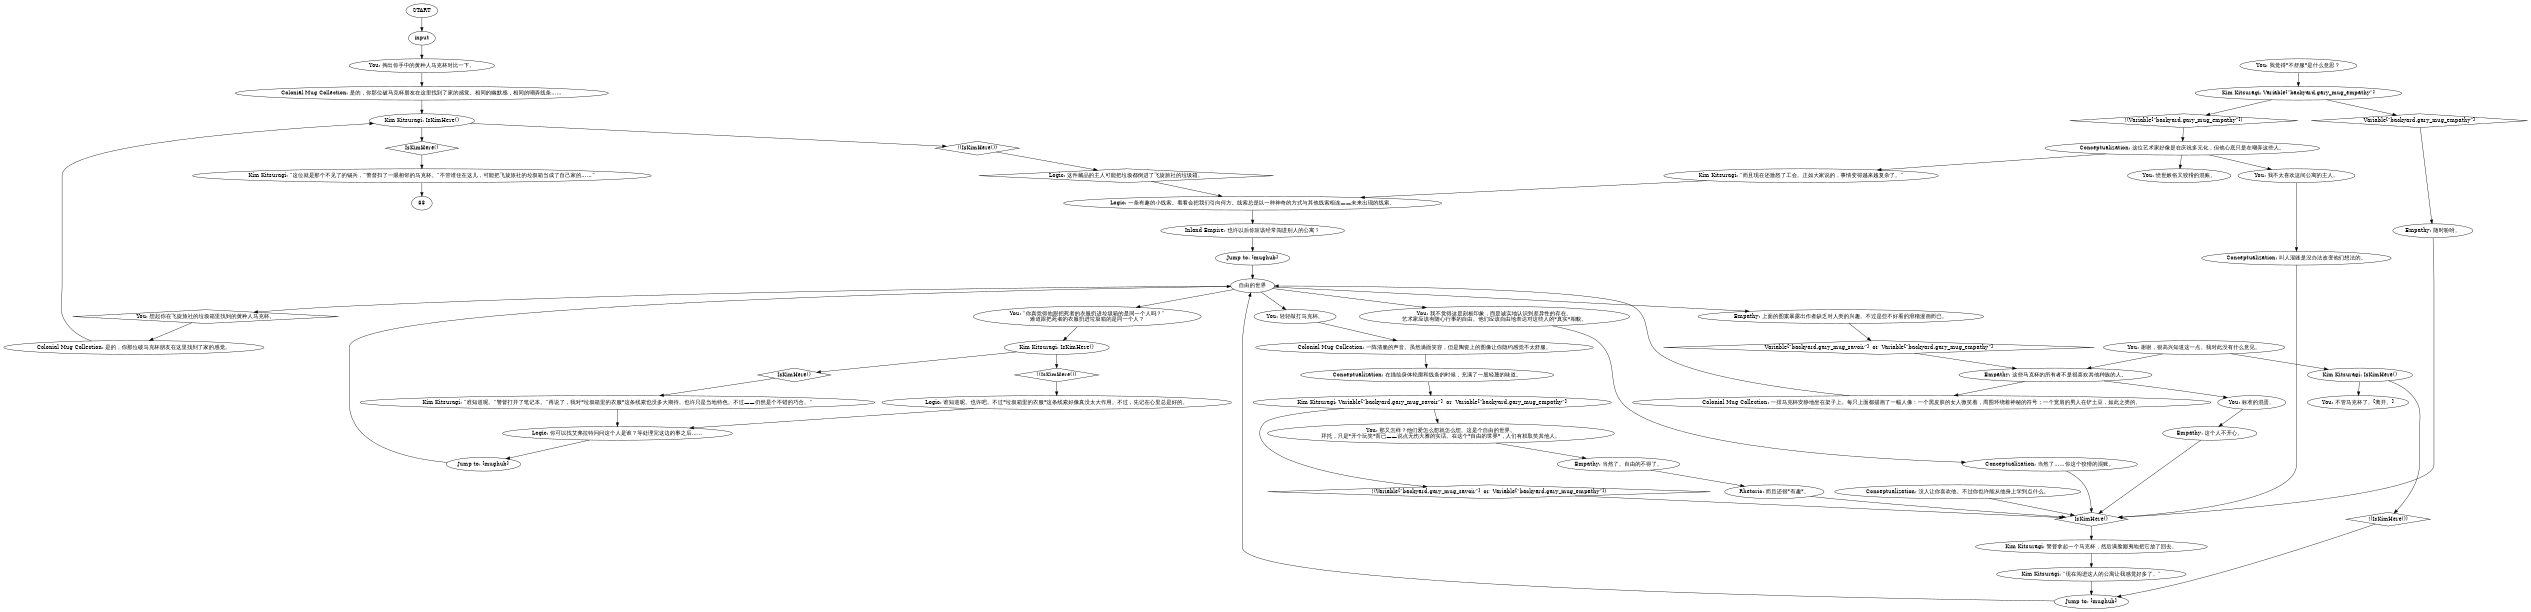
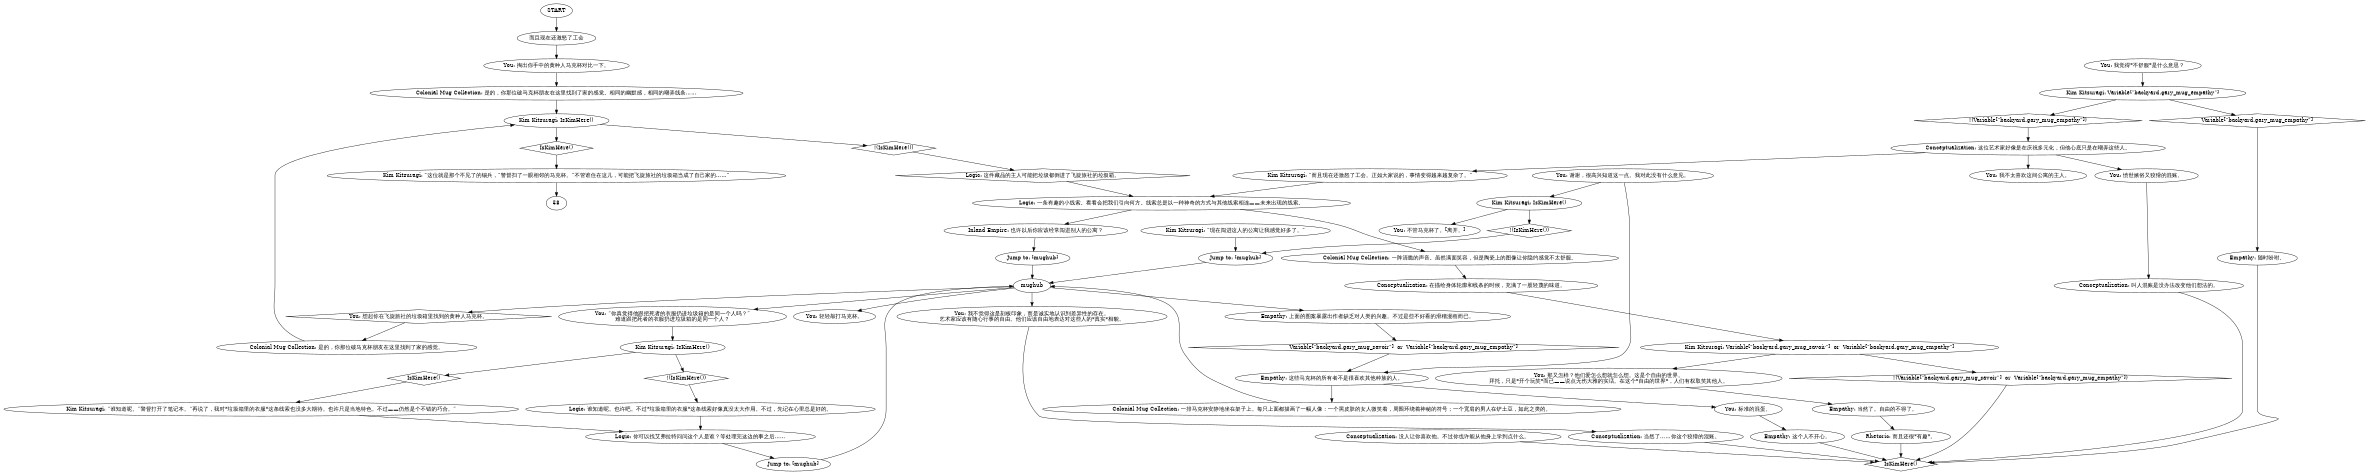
(422, 38) -> (556, 38)
(422, 203) -> (556, 203)
(2296, 215) -> (2148, 229)
(1253, 286) -> (1032, 286)
(1356, 331) -> (1332, 223)
(2091, 547) -> none
